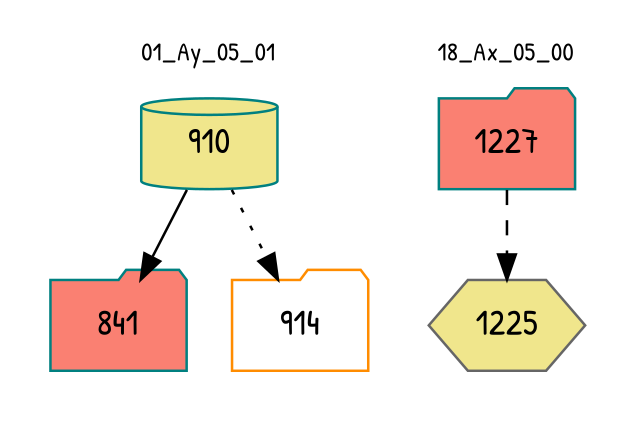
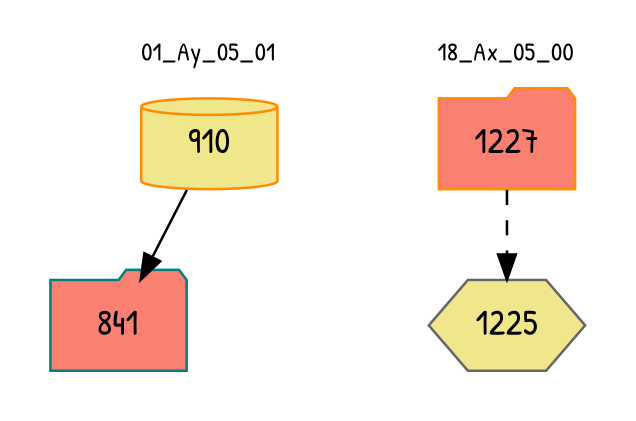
(209, 144) -> (209, 144)
(507, 144) -> (507, 144)
(300, 325) -> none
